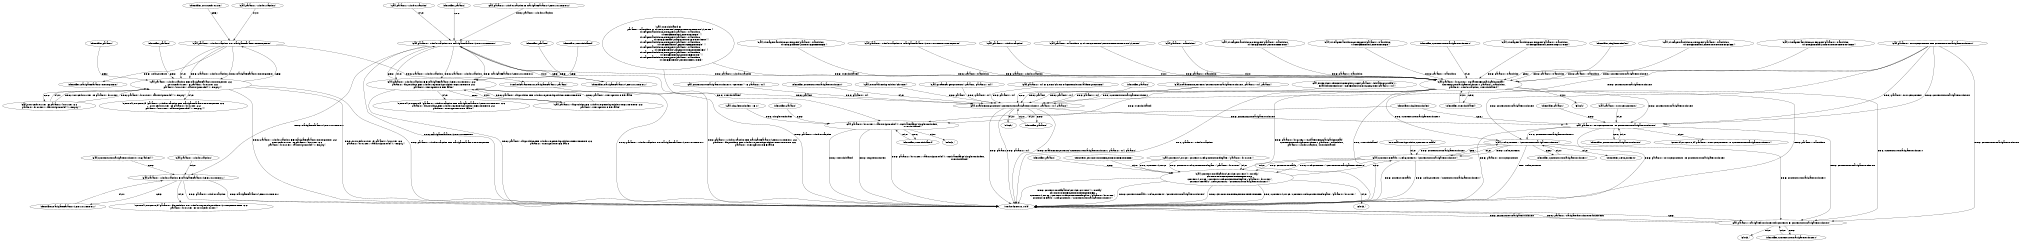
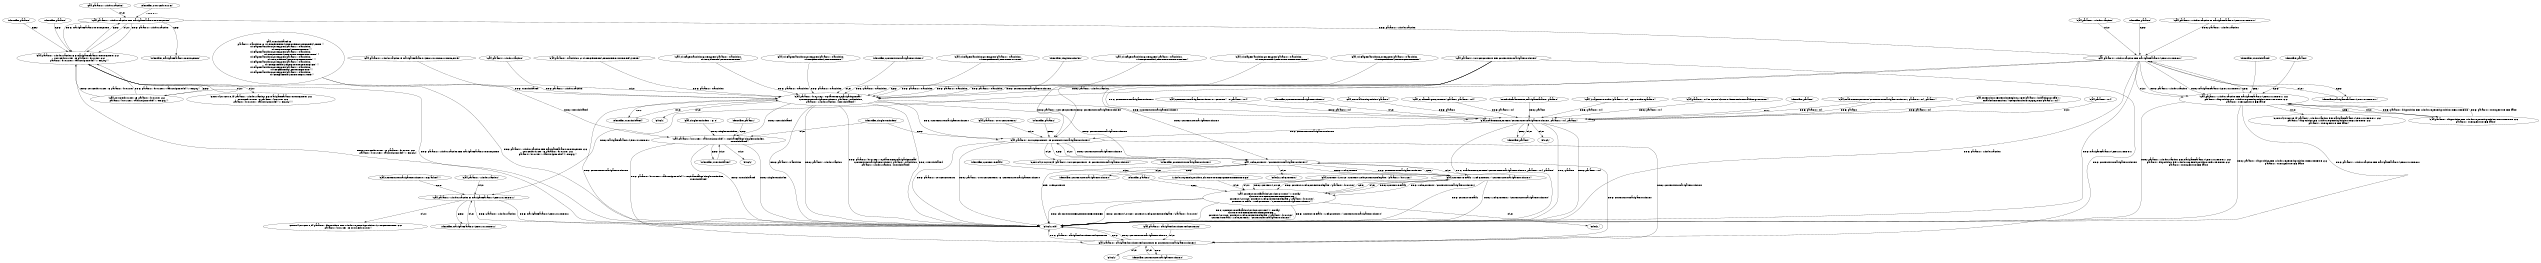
(215, 13) -> (152, 13)
(1180, 43) -> none
(393, 68) -> (1143, 26)
(156, 74) -> (177, 28)
(885, 85) -> (1368, 99)
none -> (1620, 99)
none -> (2100, 99)
(1412, 142) -> (987, 162)
(1104, 158) -> (1210, 178)
(1621, 158) -> (1284, 178)
(1016, 207) -> (1050, 227)
none -> (1172, 227)
